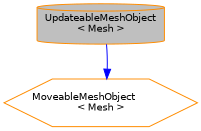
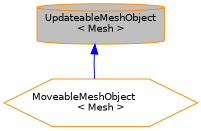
(107, 57) -> (94, 67)
